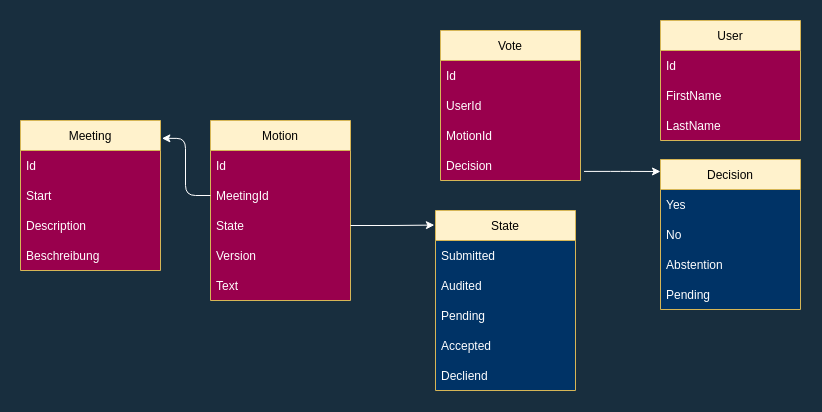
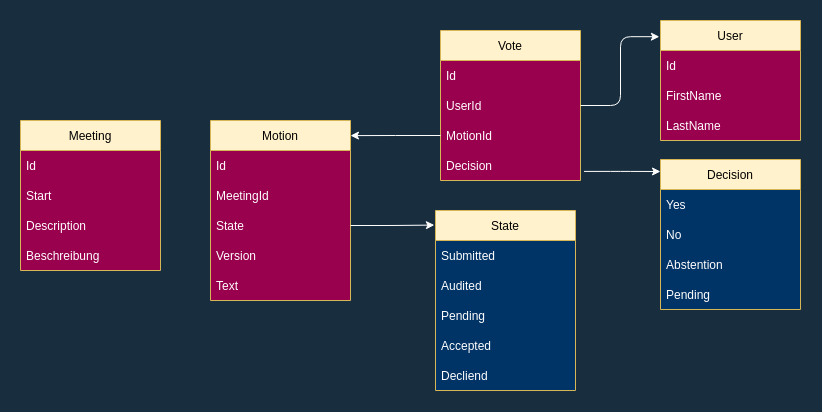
none -> (621, 75)
none -> (400, 136)
(186, 170) -> none
